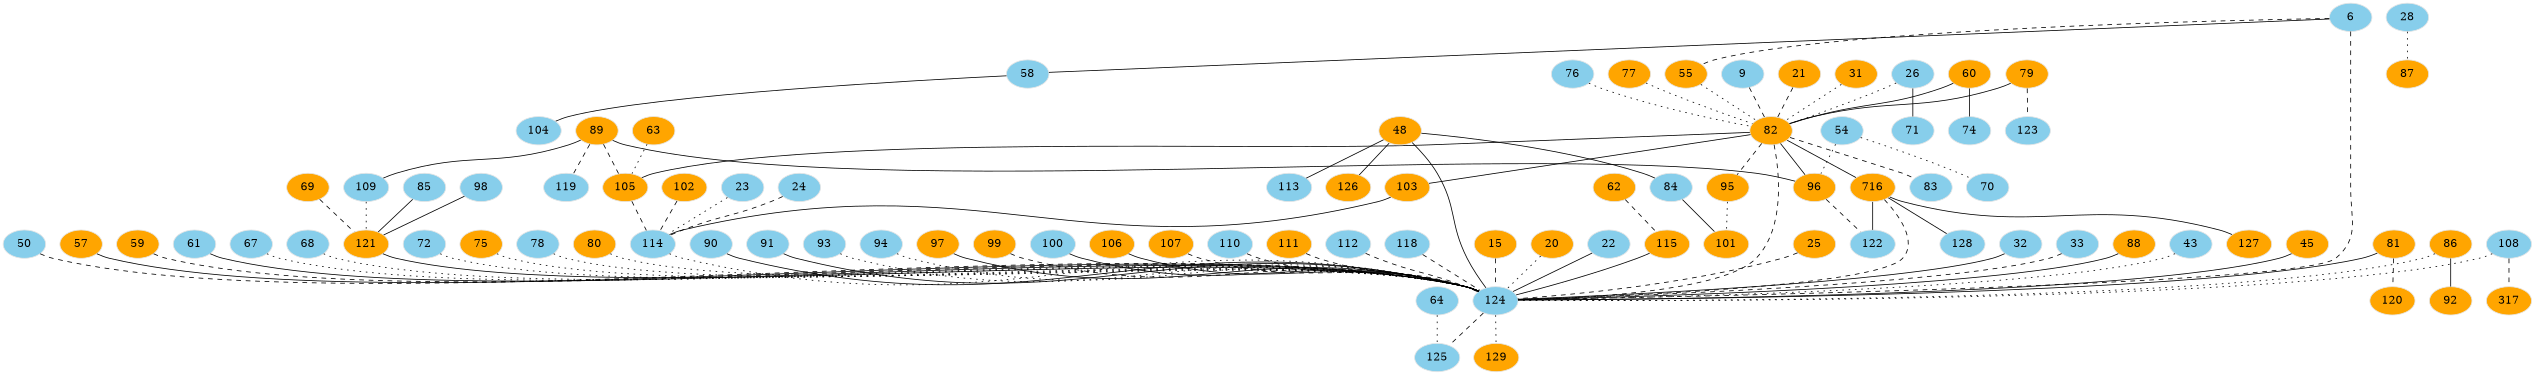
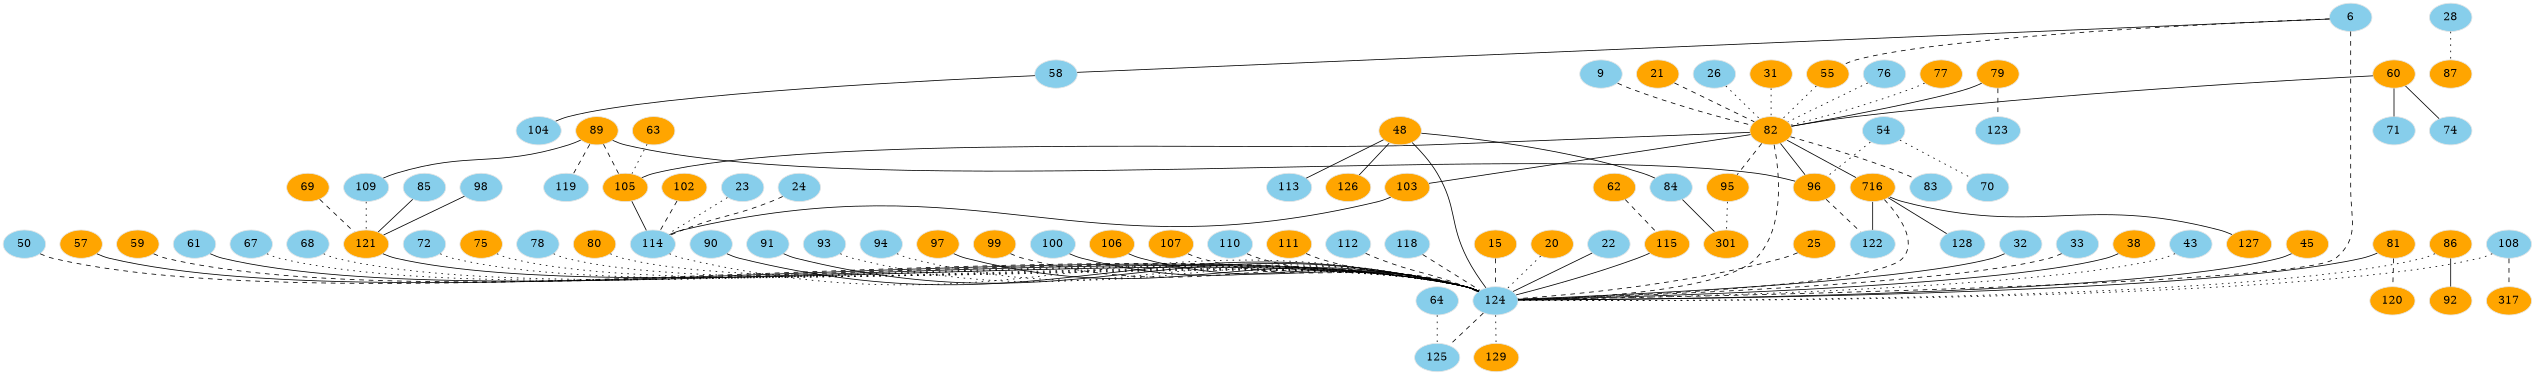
(1913, 109) -> (2394, 102)
(639, 216) -> (639, 216)
(1726, 244) -> (1726, 244)
(2134, 244) -> (2134, 244)
